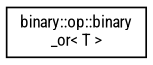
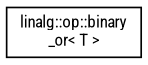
(76, 32) -> (74, 32)
